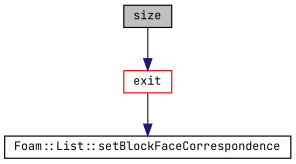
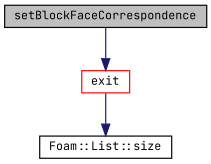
(148, 16) -> (106, 16)
(148, 147) -> (106, 147)
